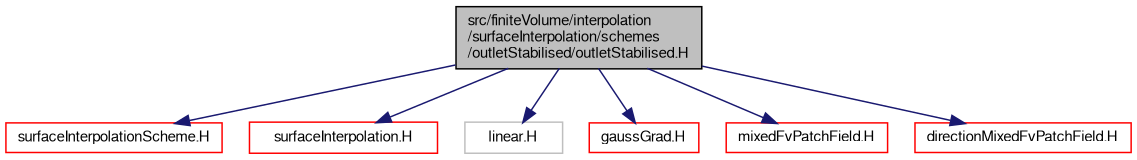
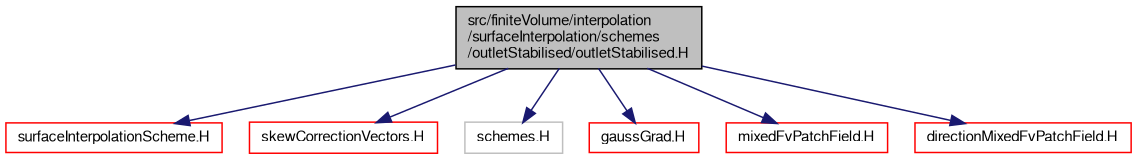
(343, 138) -> (343, 138)
(514, 138) -> (514, 138)
